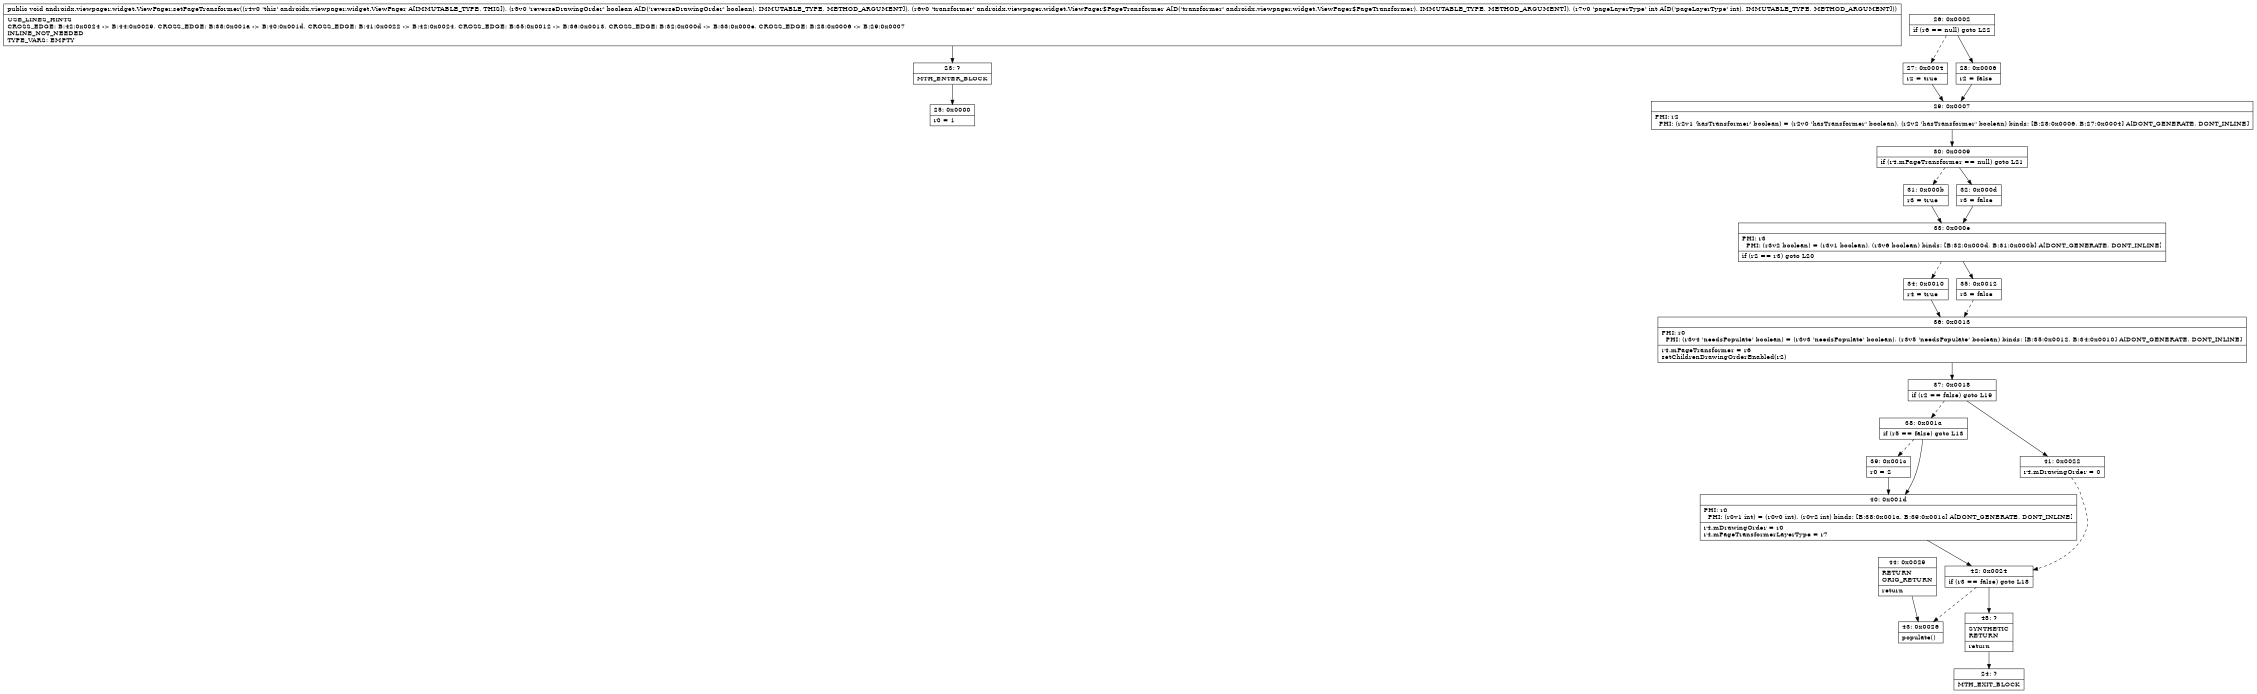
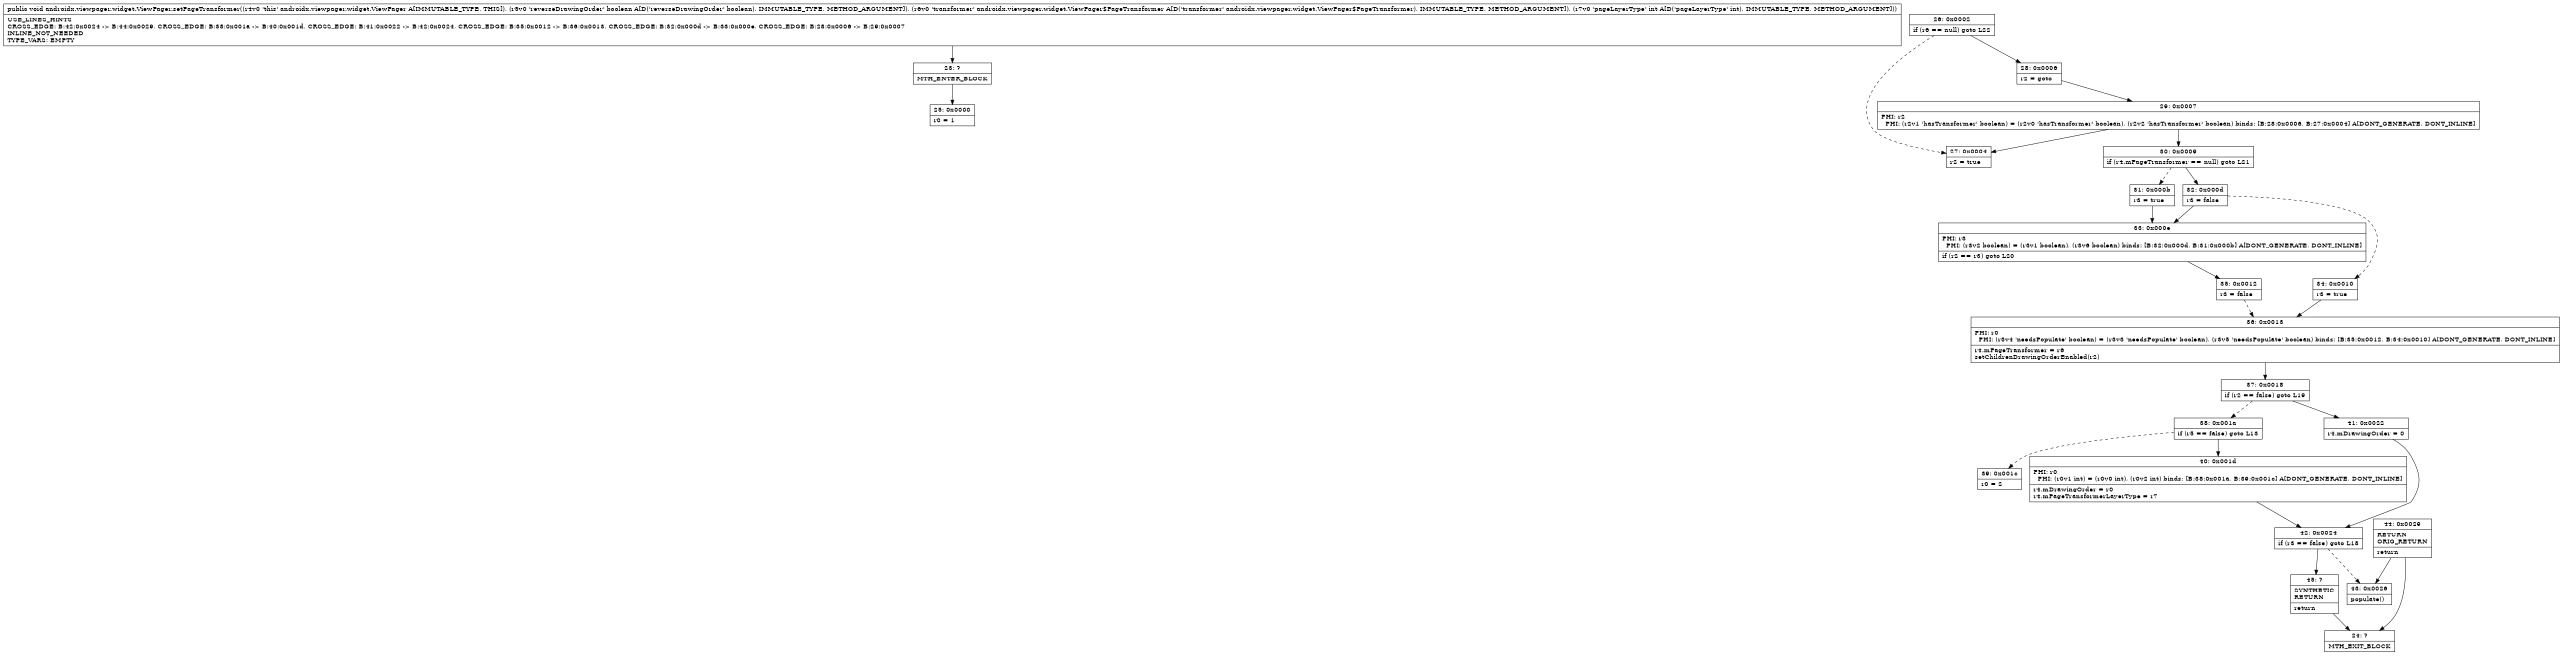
(1976, 79) -> (2036, 79)
(1936, 91) -> (2052, 140)
(1938, 268) -> (2331, 206)
(1923, 294) -> (2332, 294)
(1888, 484) -> none
(2085, 534) -> (2413, 498)
none -> (2403, 596)
